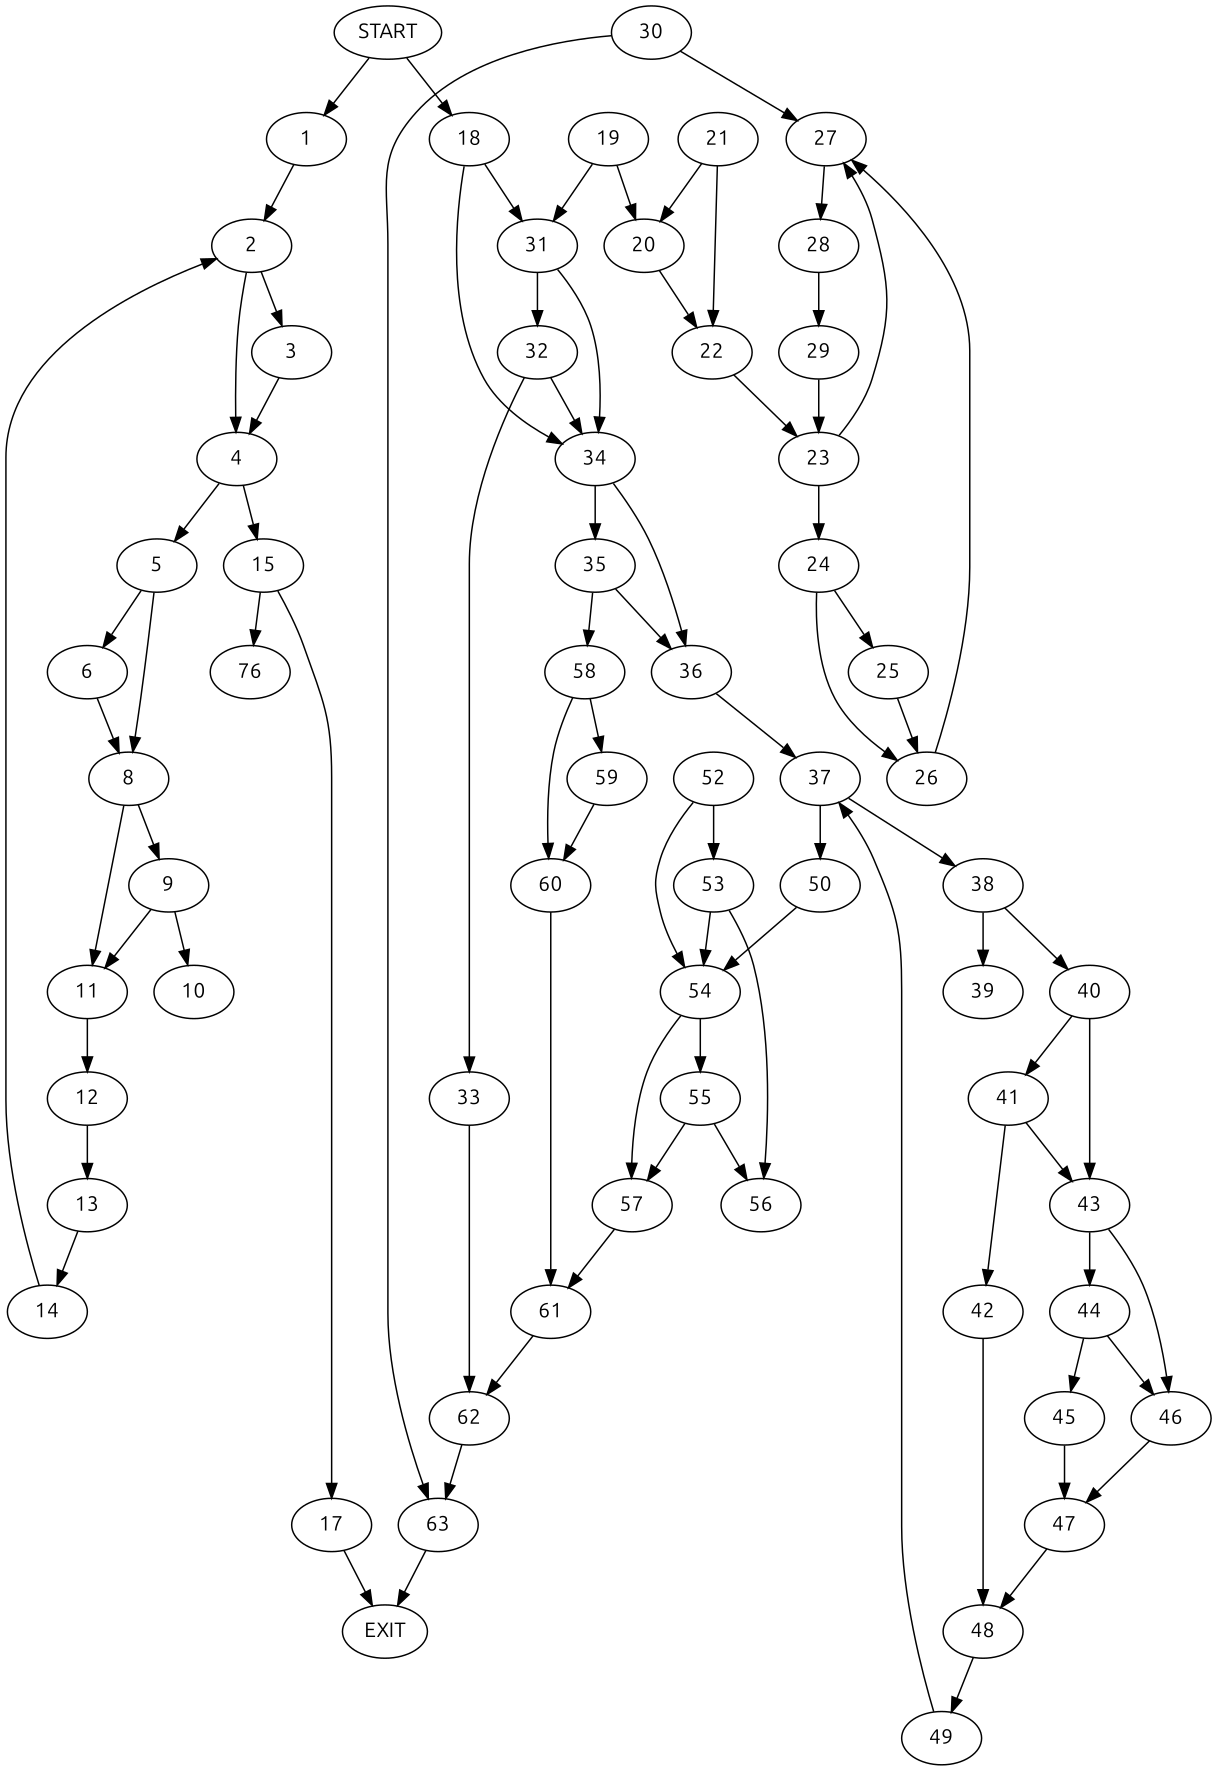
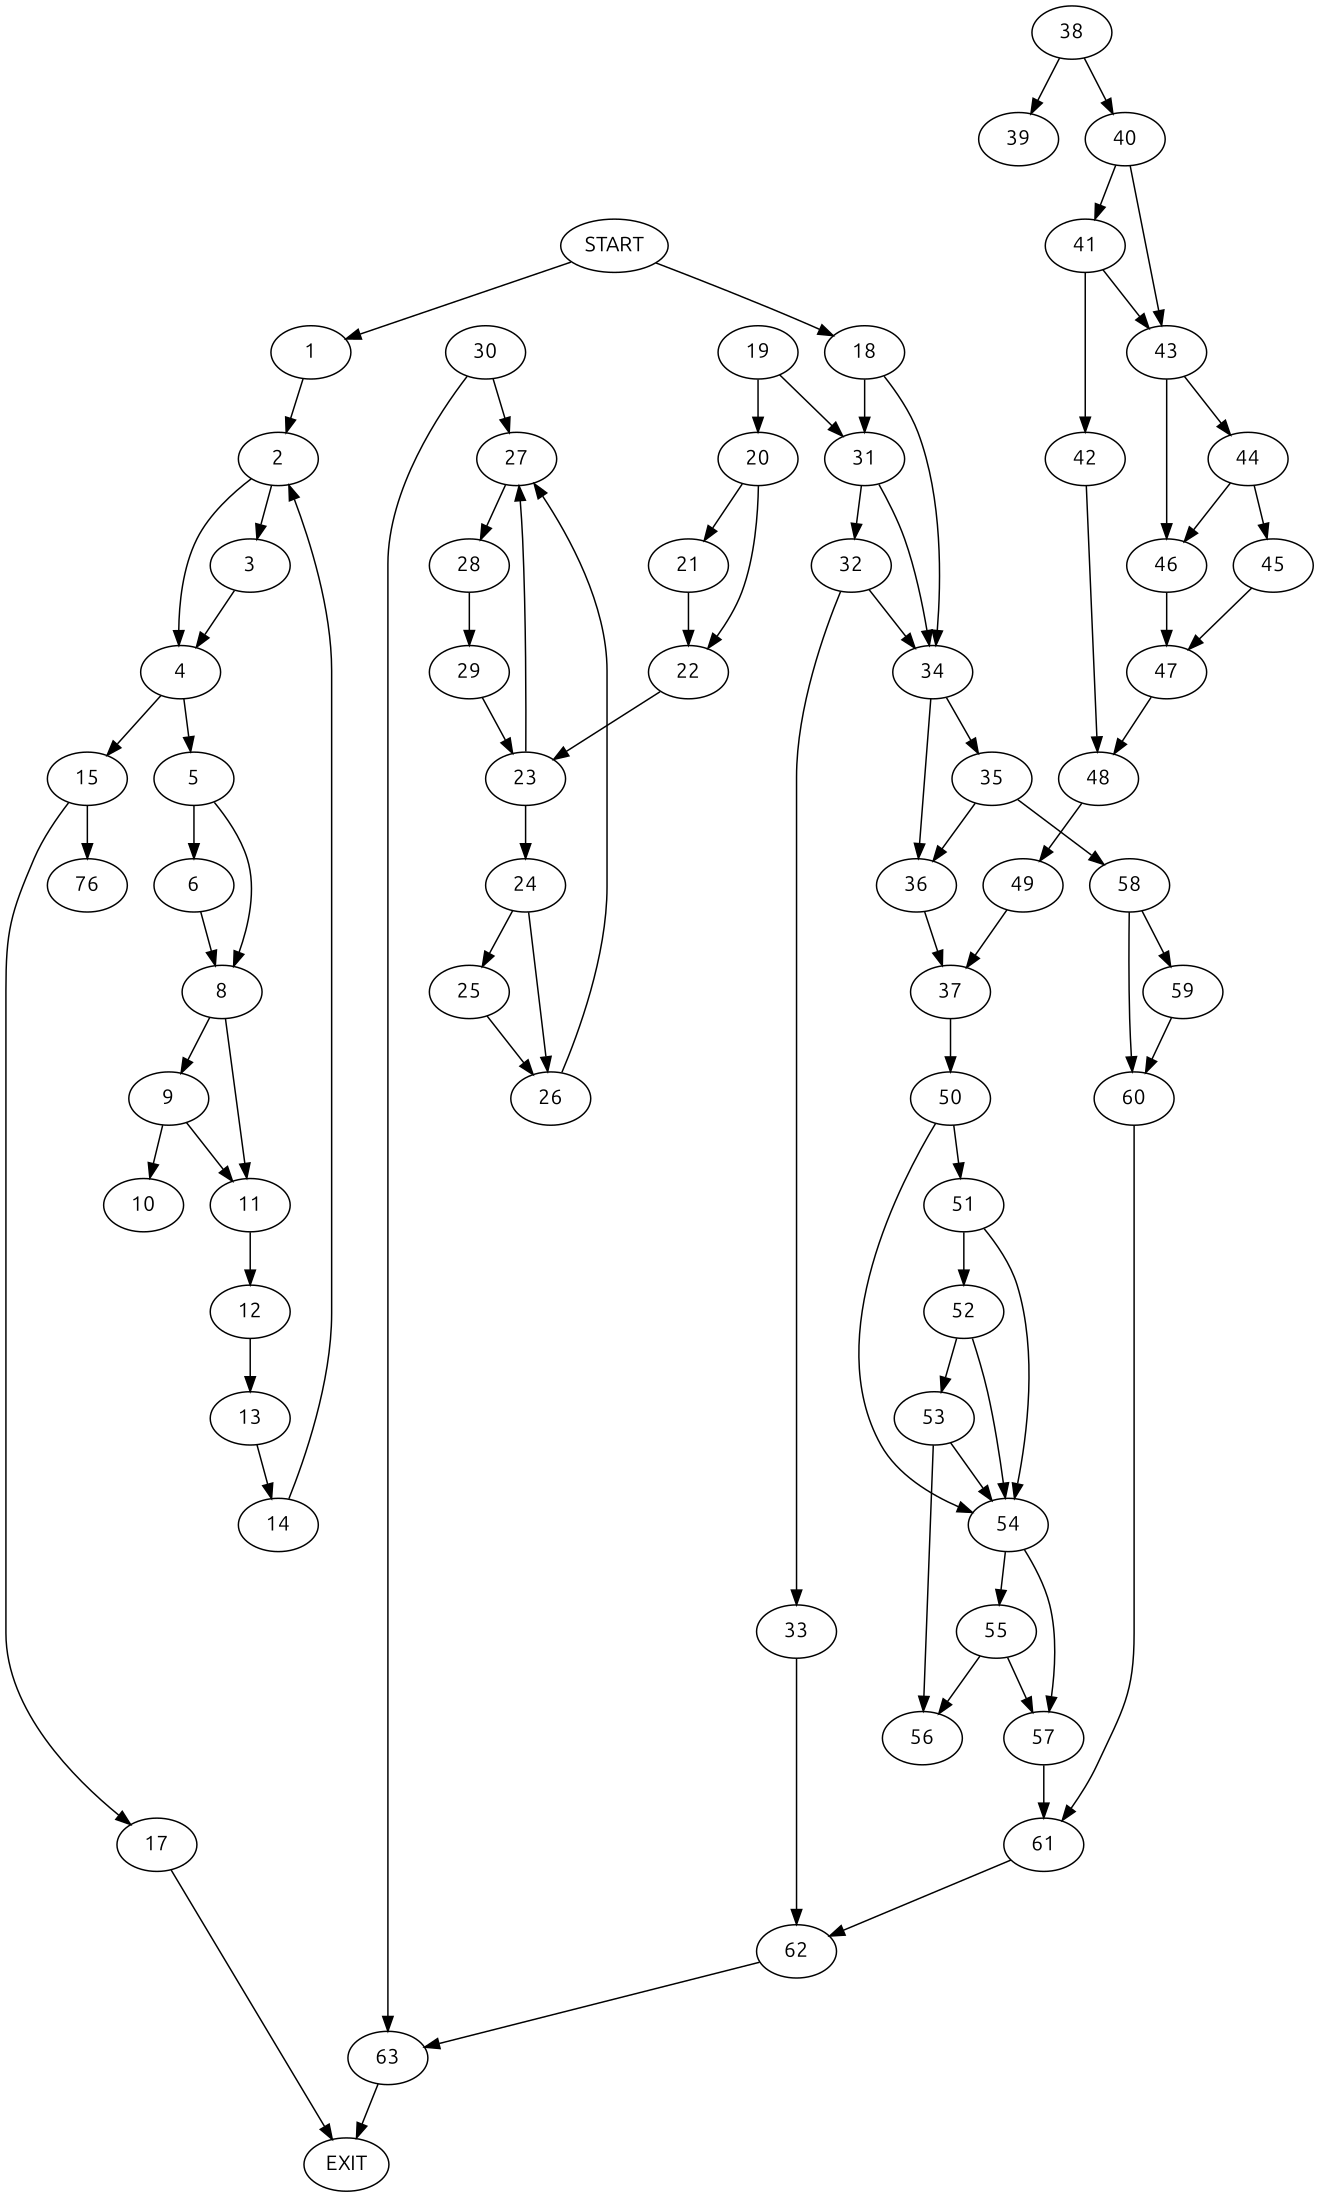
(685, 186) -> (727, 506)
(895, 828) -> none
none -> (964, 1205)
